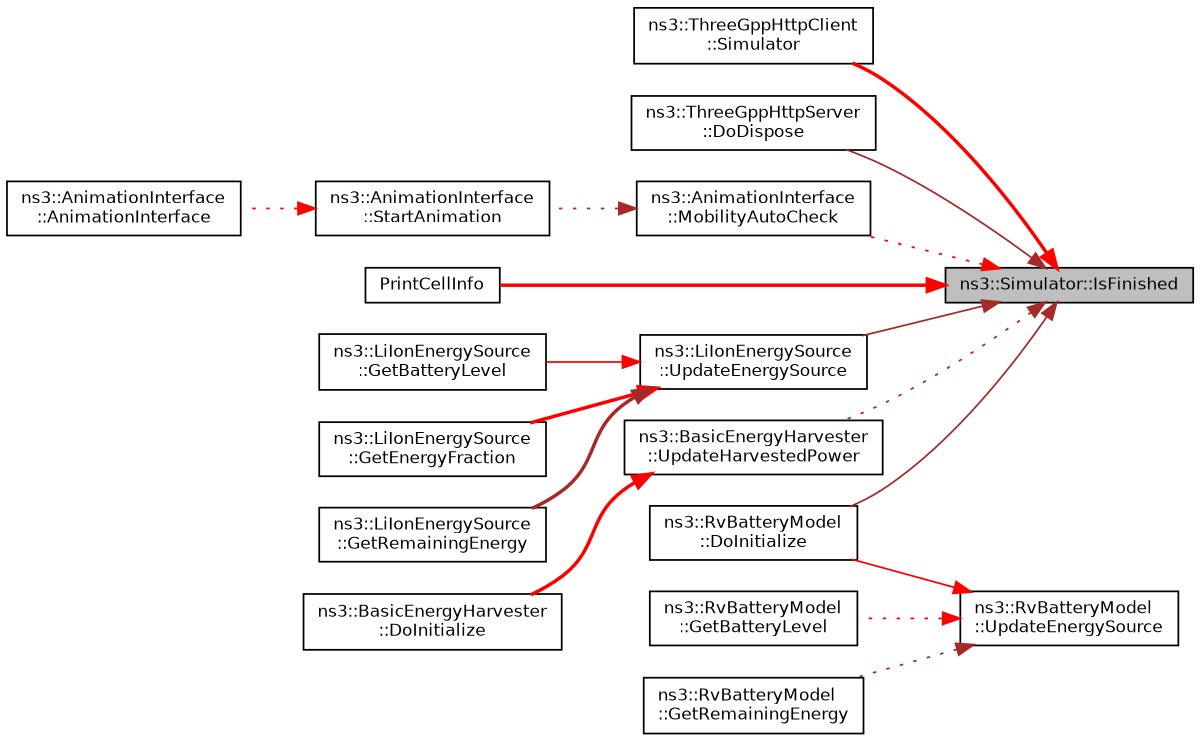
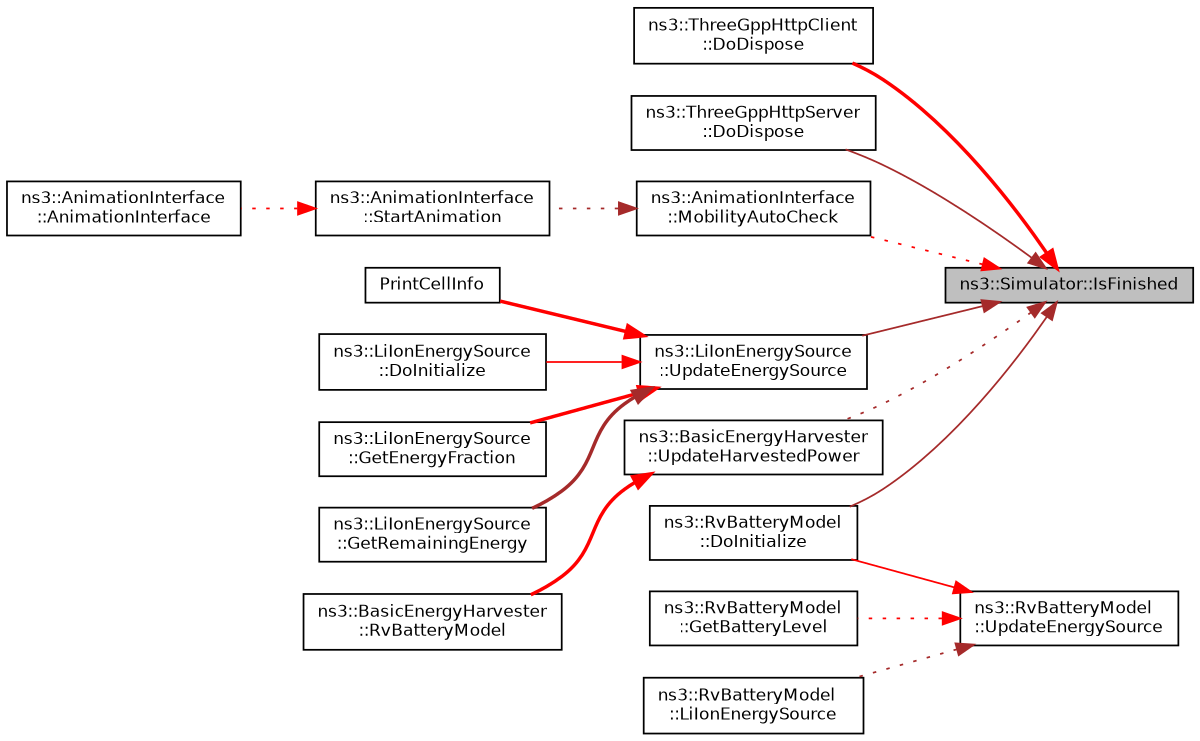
(754, 36) -> (754, 36)
(714, 285) -> (563, 316)
(433, 362) -> (433, 362)
(433, 622) -> (433, 622)
(754, 706) -> (754, 706)
